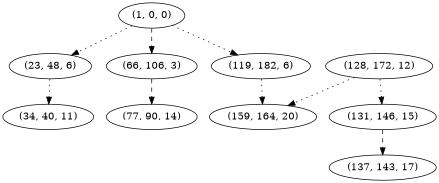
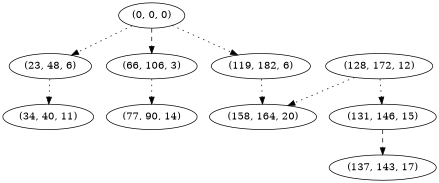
(152, 15) -> (152, 15)
(152, 88) -> (152, 88)
(263, 117) -> (263, 117)
